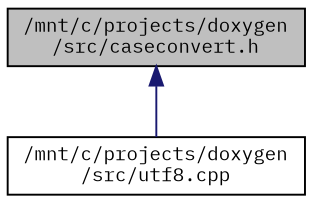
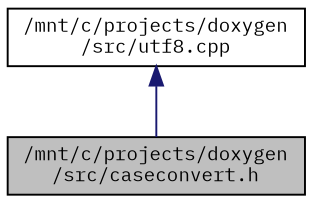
(156, 112) -> (156, 112)
